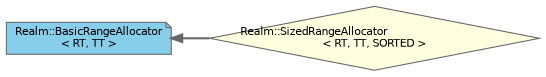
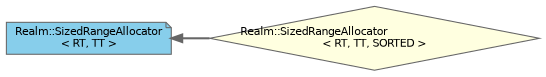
(89, 38) -> (89, 38)
